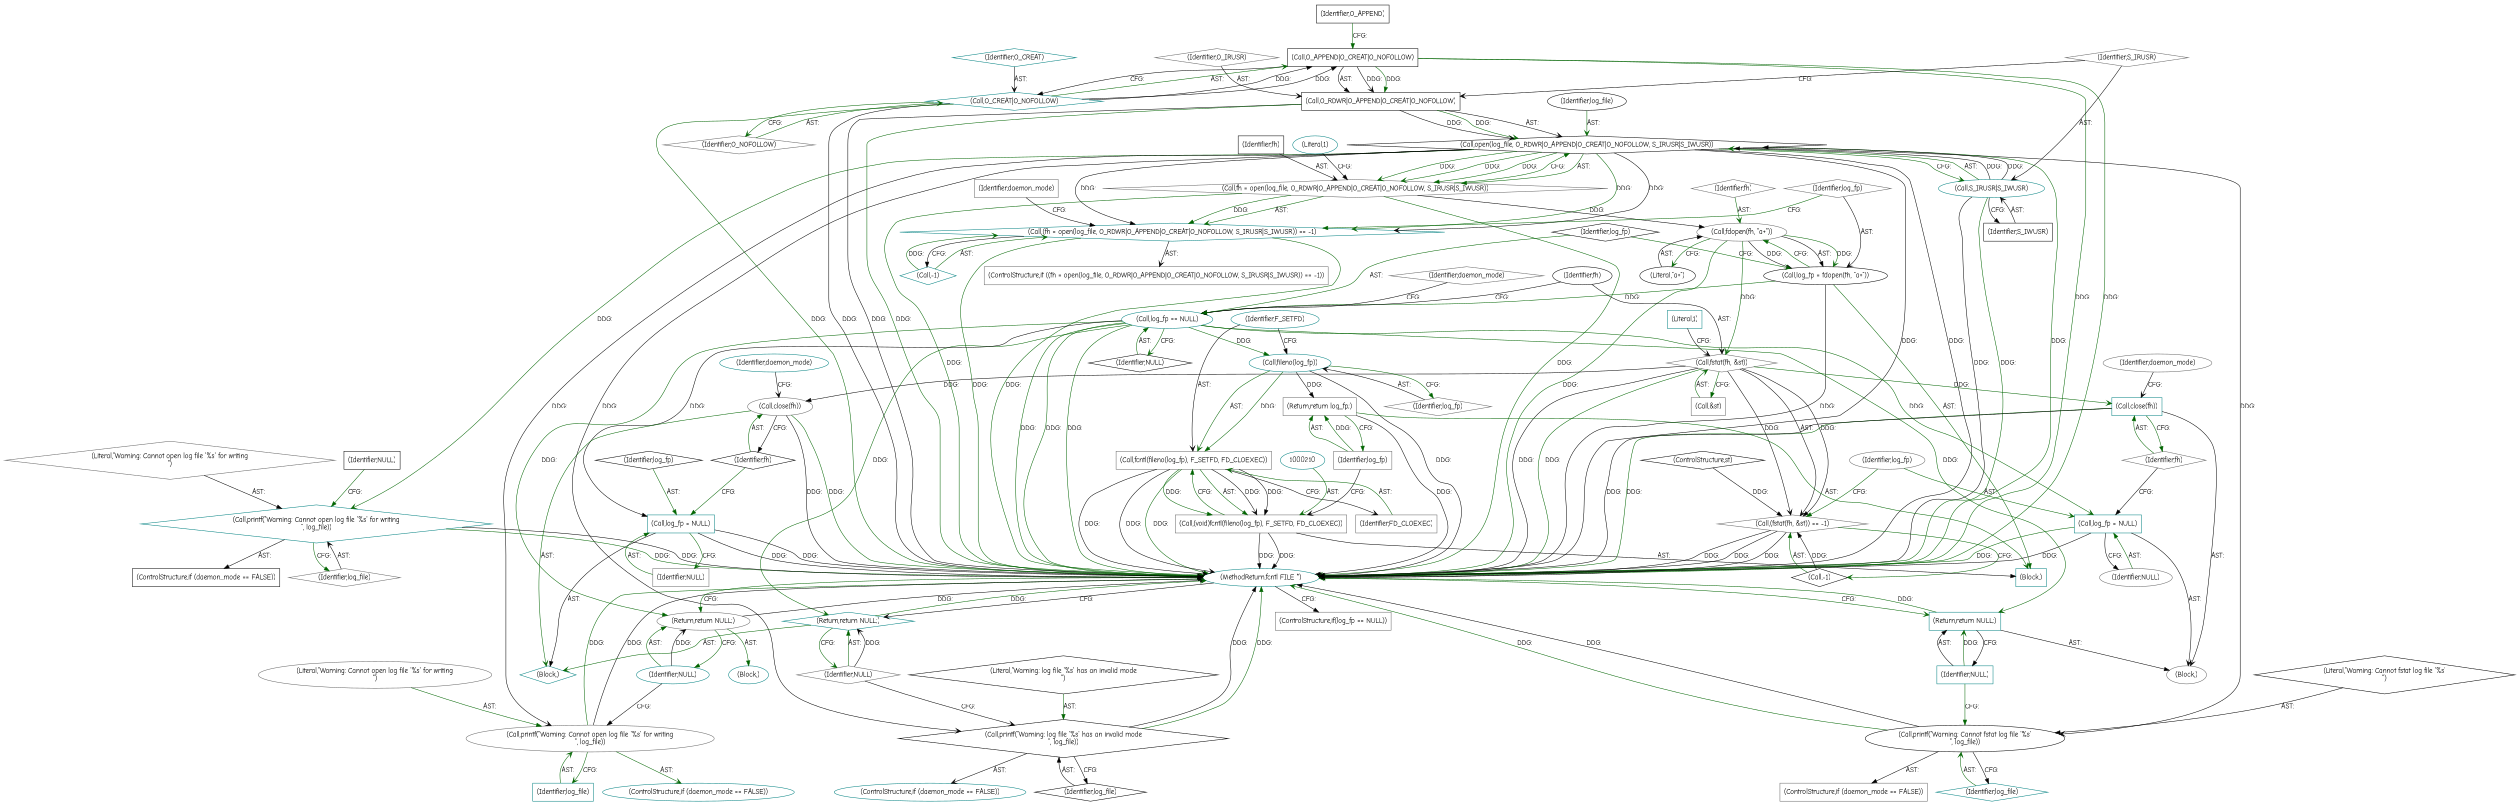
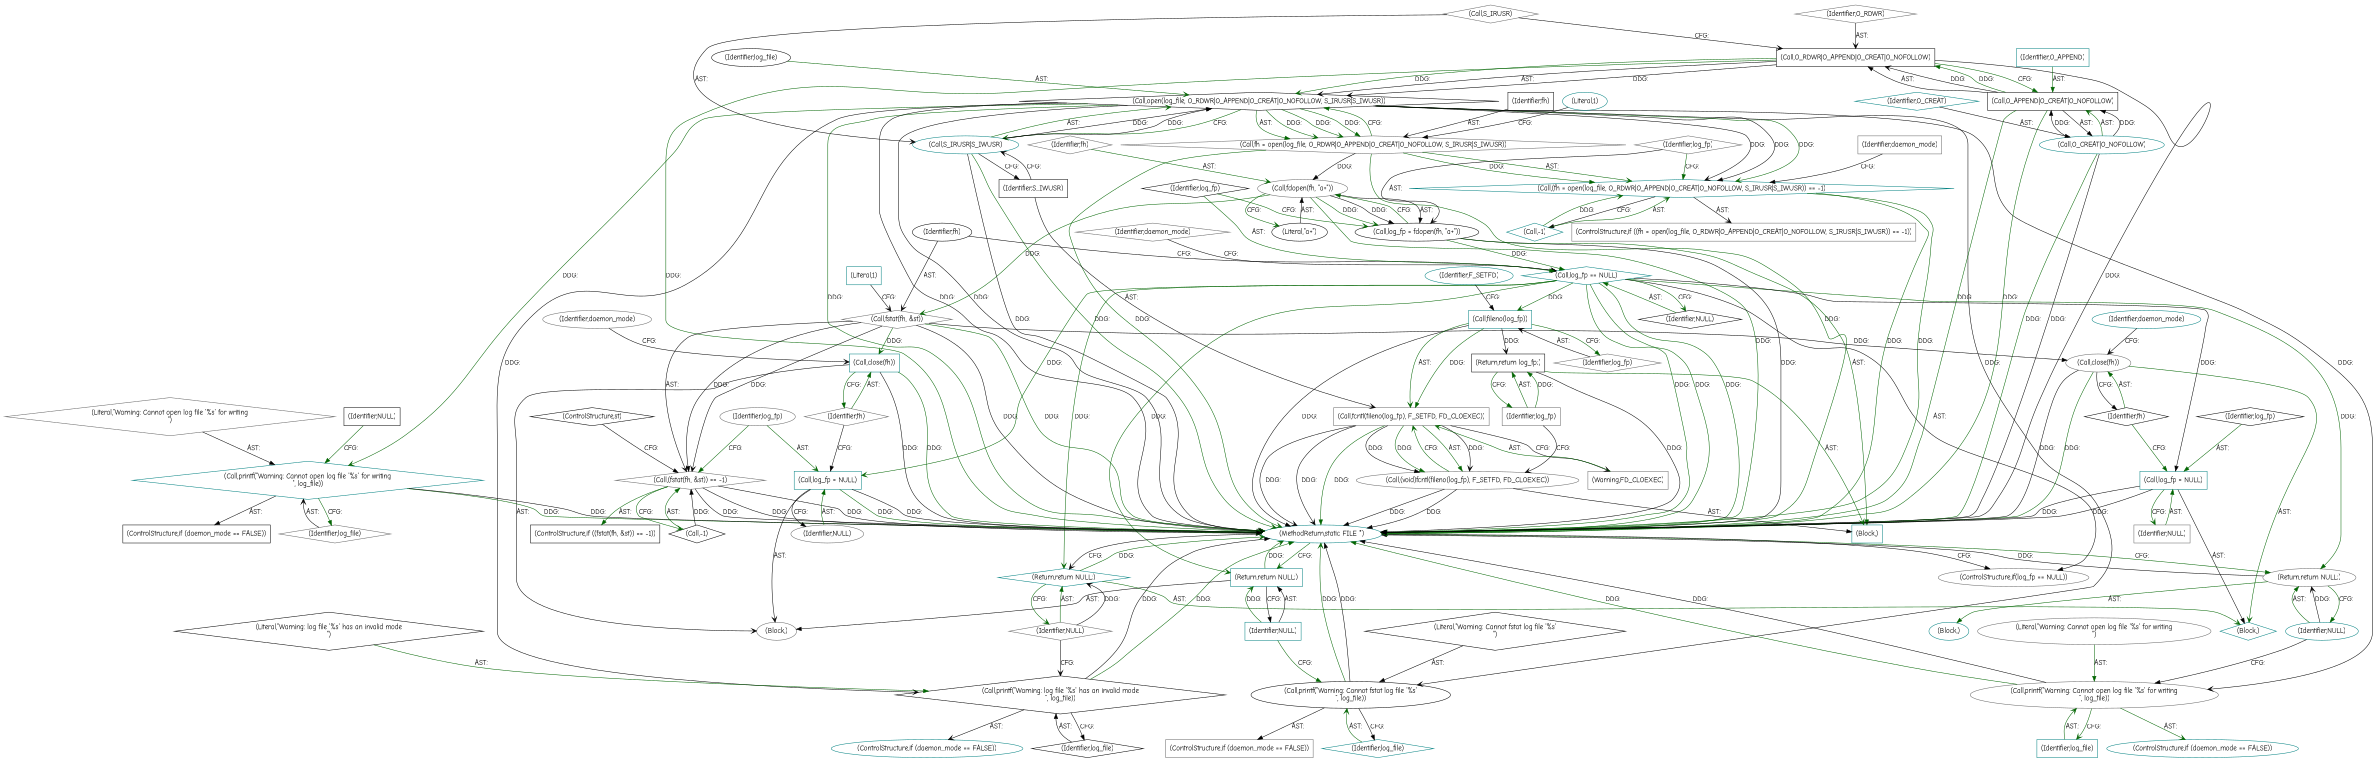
(1353, 14) -> (2053, 58)
(1361, 36) -> (2060, 79)
(1217, 58) -> (1856, 14)
(2127, 58) -> (1491, 14)
none -> (1985, 72)
(1014, 77) -> (1999, 121)
(1138, 79) -> (2088, 123)
(1014, 101) -> (2102, 145)
(739, 145) -> none
(2019, 210) -> (1035, 167)
(1167, 319) -> (1586, 276)
(1226, 340) -> (1548, 295)
(1290, 363) -> (1500, 319)
(1198, 381) -> (1171, 328)
(1303, 383) -> (1504, 339)
none -> (1900, 393)
(1320, 407) -> (1508, 363)
(1708, 407) -> none
(1303, 460) -> none
(1762, 492) -> (653, 448)
(1201, 500) -> (1427, 455)
(1261, 524) -> (1468, 480)
(1396, 524) -> (1628, 480)
none -> (595, 534)
(1261, 578) -> (1322, 534)
(1333, 621) -> (2014, 578)
